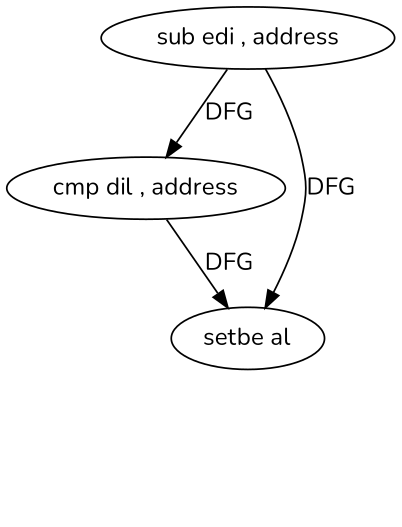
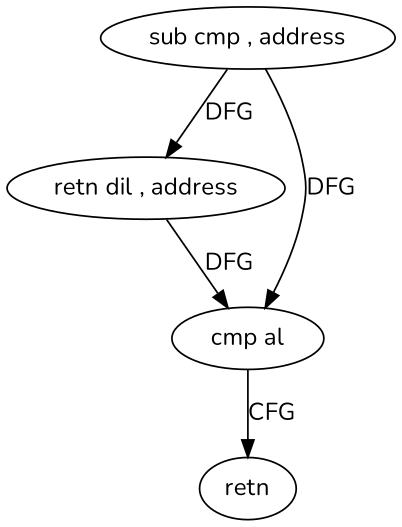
(248, 38) -> (248, 38)
(146, 188) -> (146, 188)
(248, 338) -> (248, 338)
none -> (248, 489)
